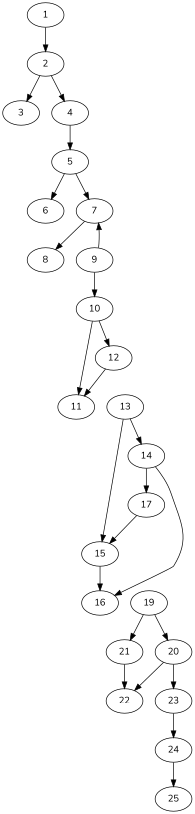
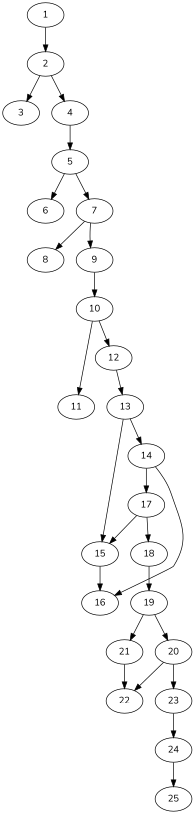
(99, 239) -> (90, 232)
(97, 380) -> (119, 379)
none -> (149, 554)
